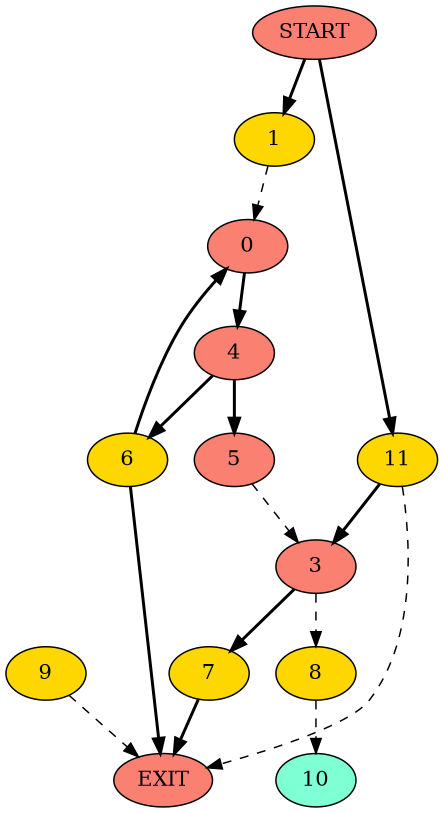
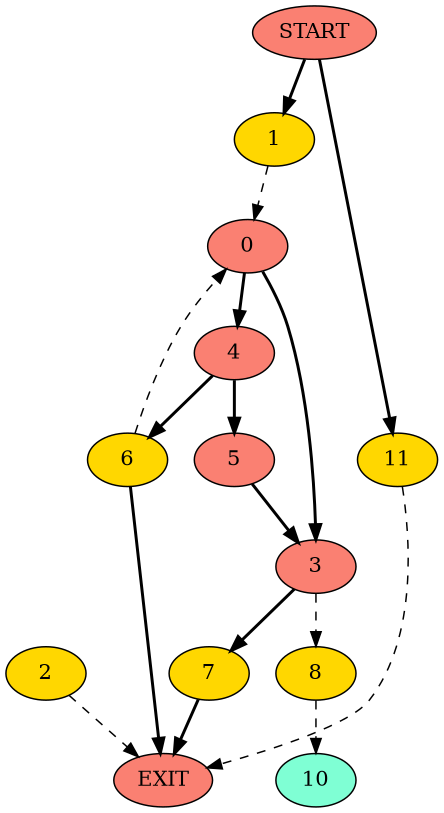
(167, 352) -> (167, 352)
(271, 507) -> (271, 507)
(361, 507) -> (303, 395)
(46, 673) -> (46, 673)
